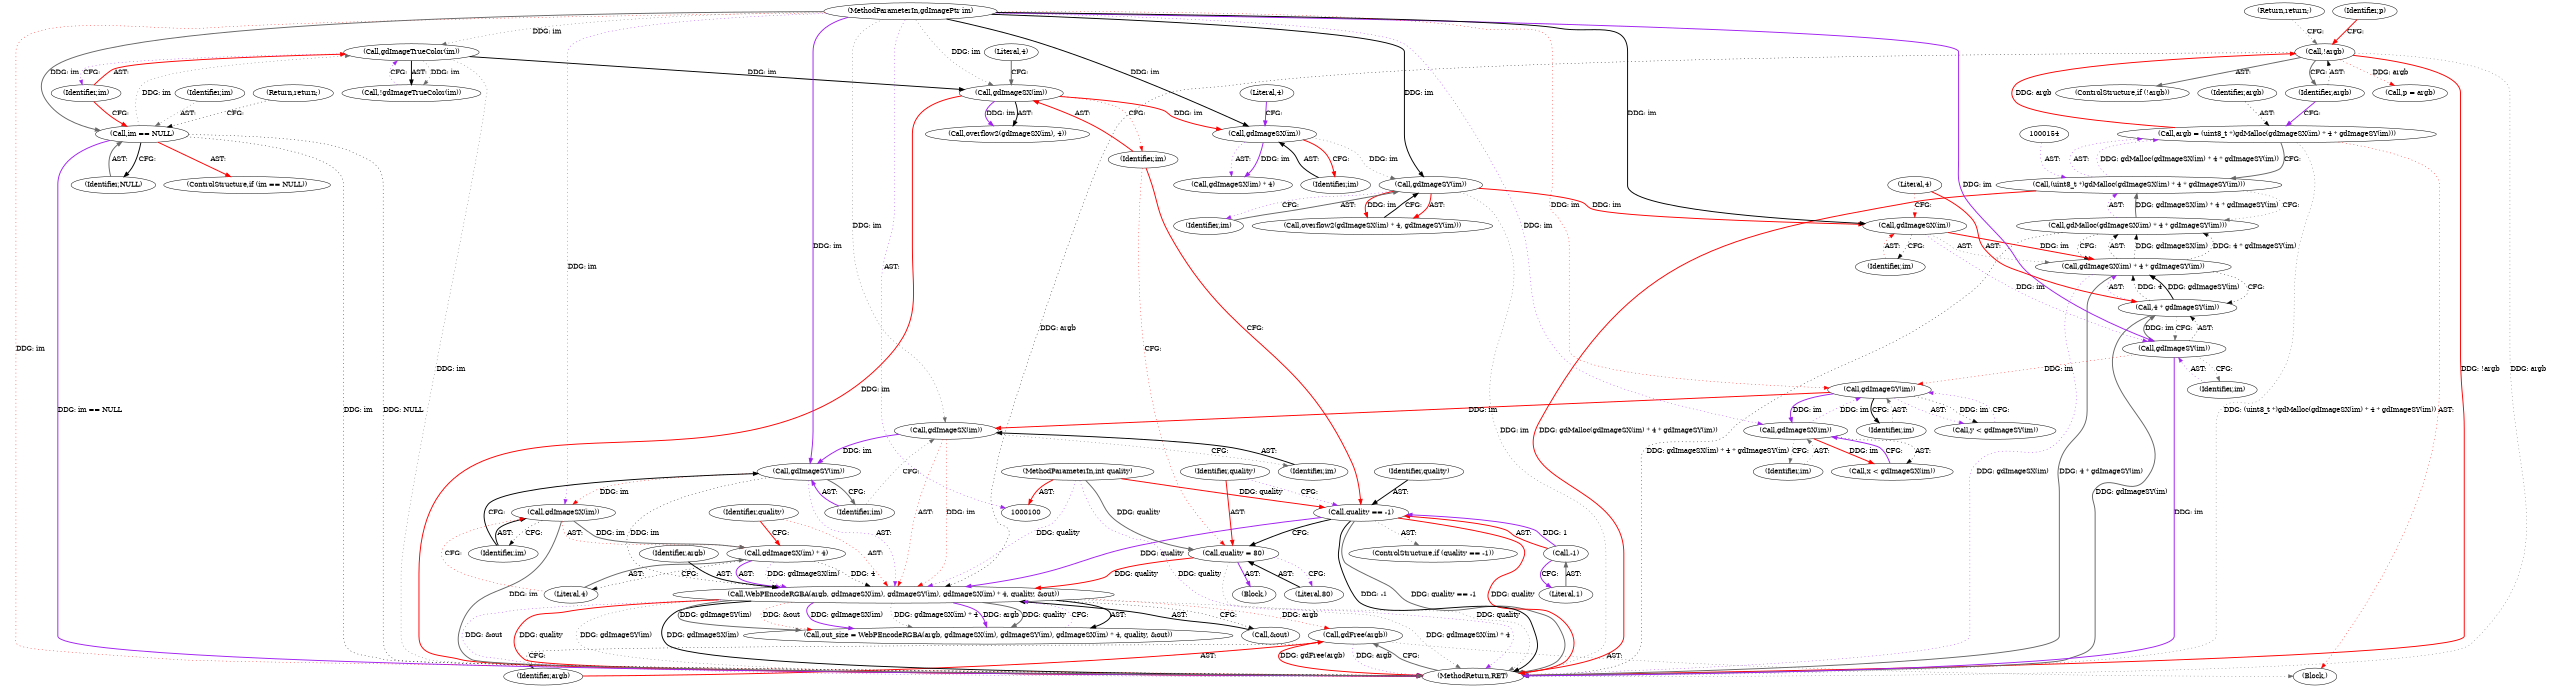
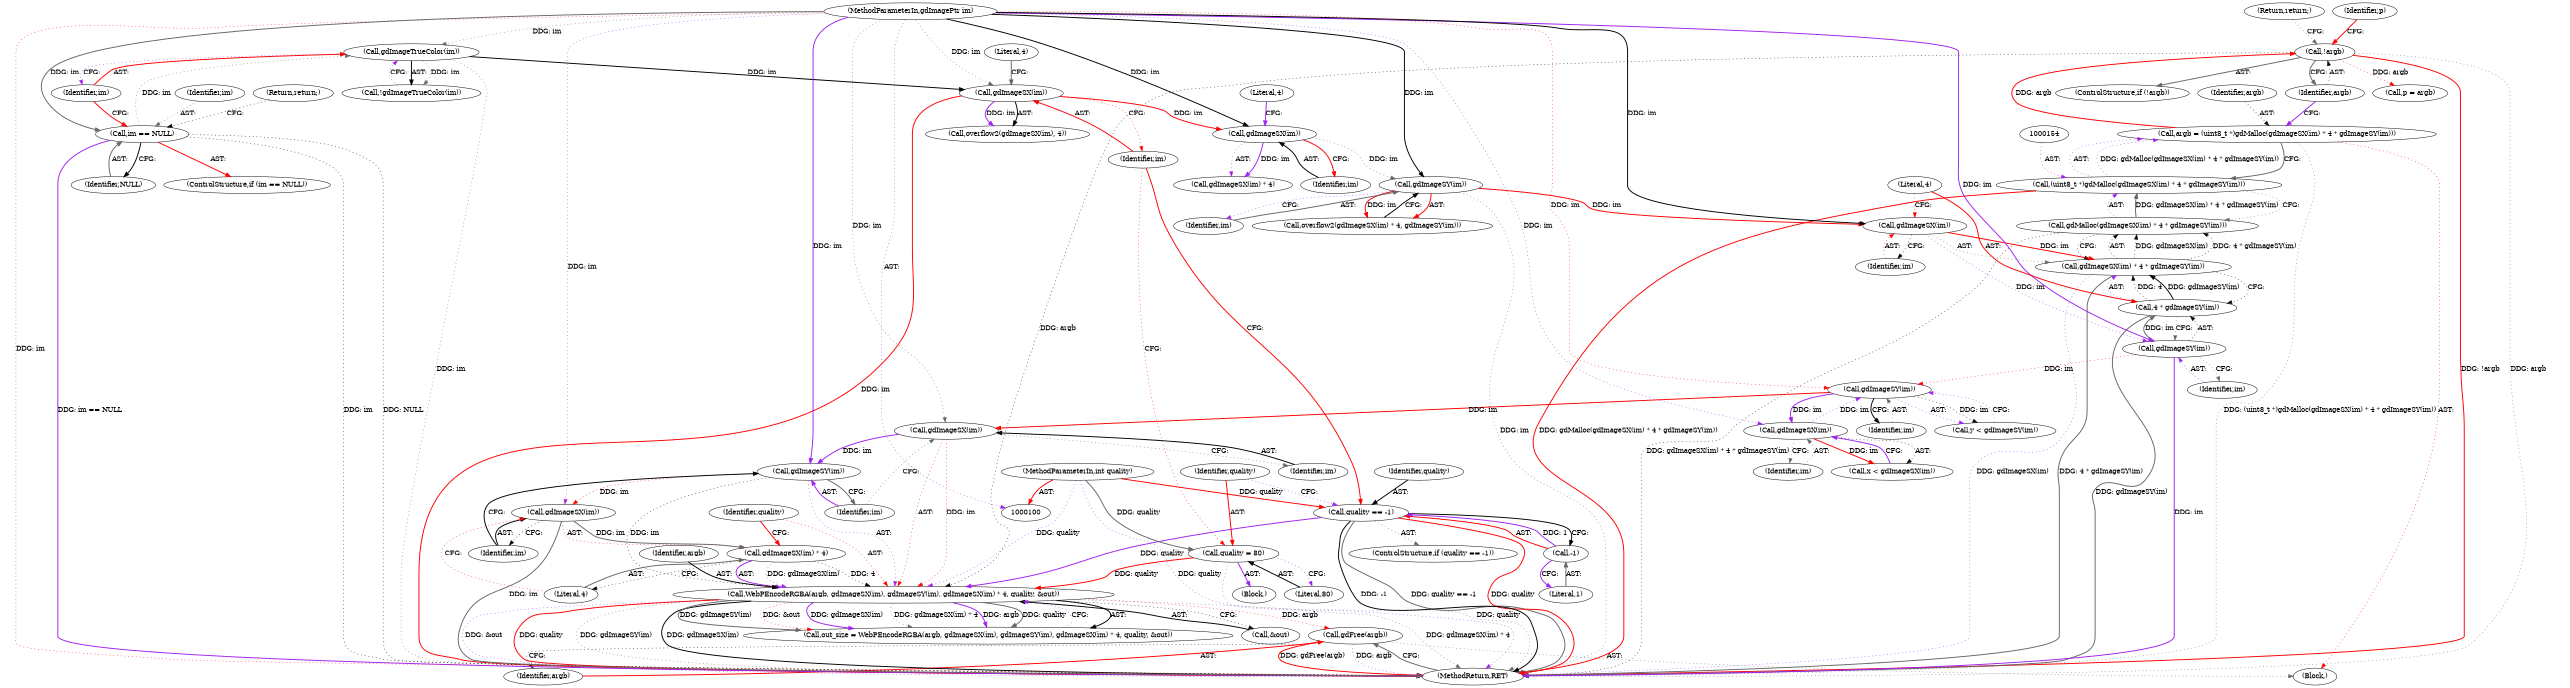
(1292, 530) -> (1495, 517)
